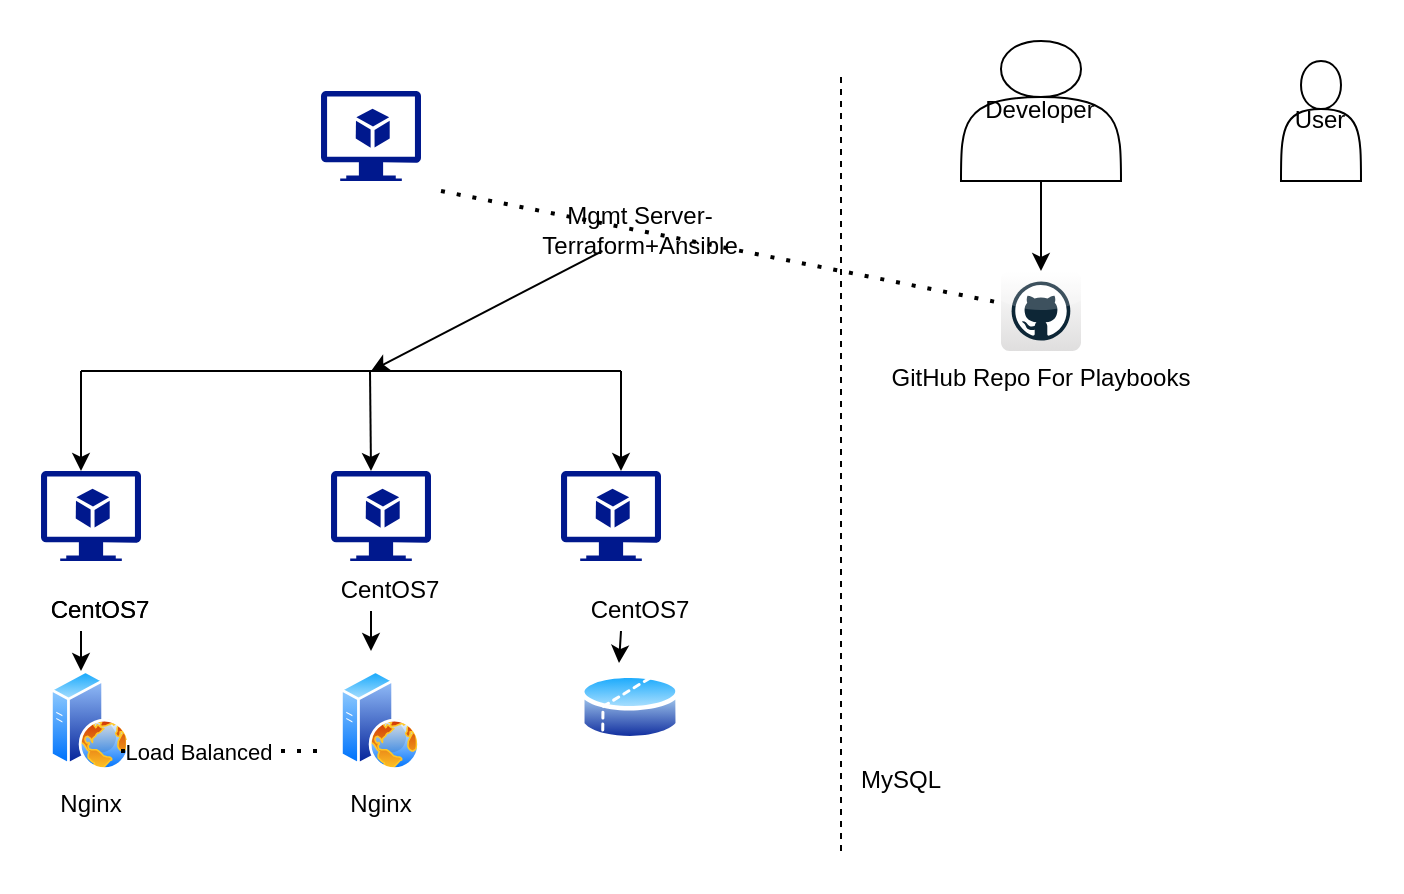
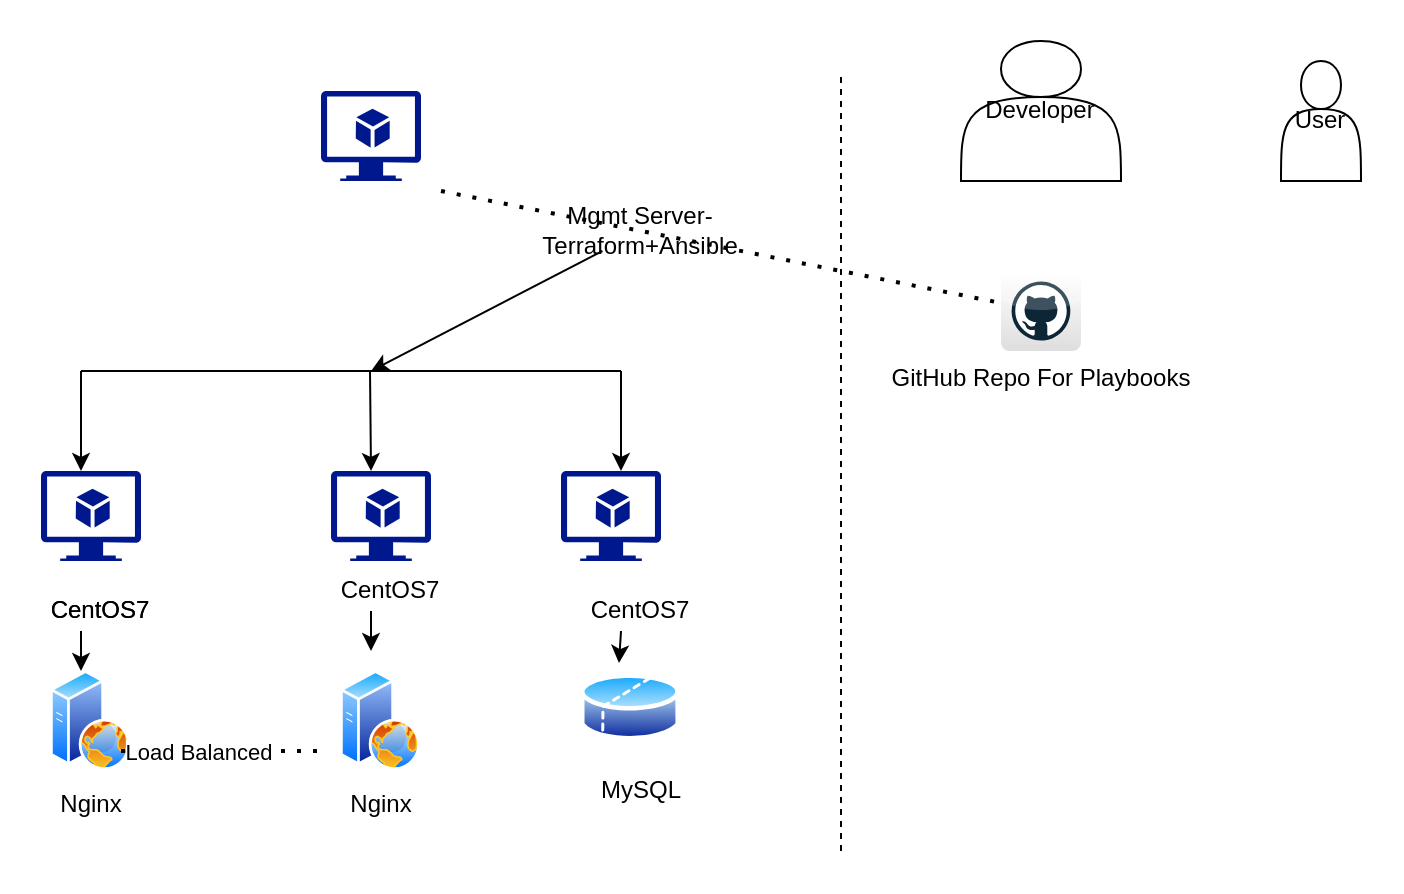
(1041, 219) -> none
(901, 781) -> (641, 791)
